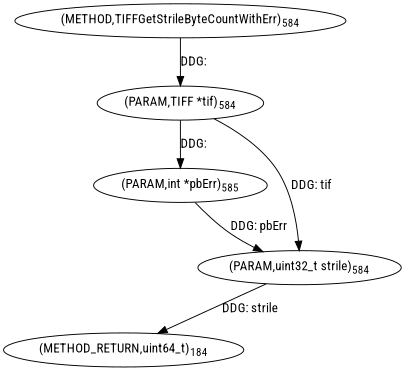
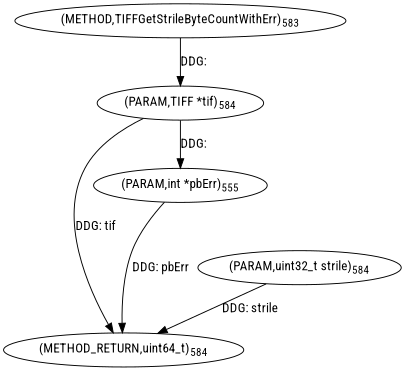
(291, 19) -> (291, 19)
(275, 167) -> (74, 210)
(231, 184) -> (231, 184)
(223, 228) -> (130, 258)
(199, 349) -> (199, 349)
